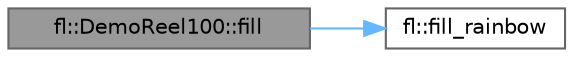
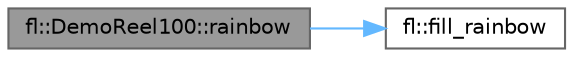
(159, 28) -> (159, 28)
